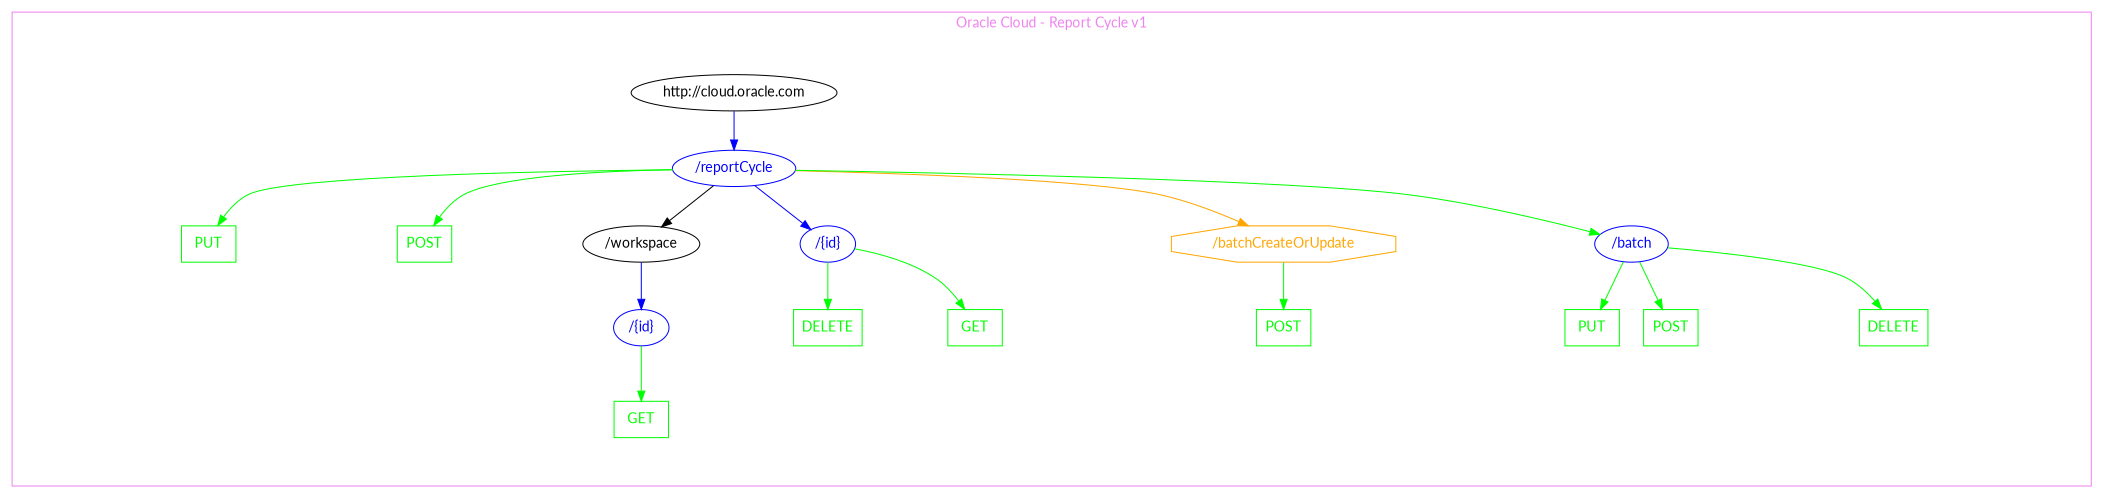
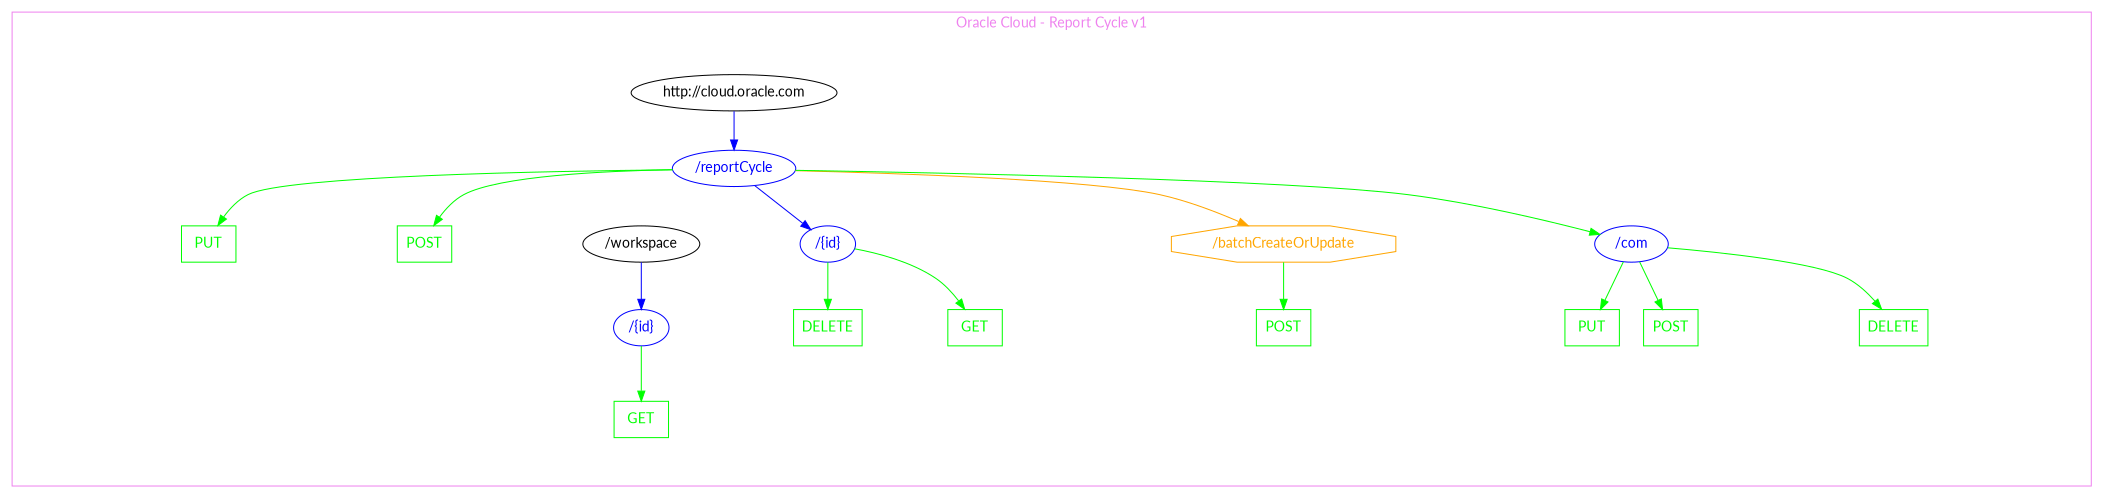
(691, 203) -> none
(1631, 244) -> (1631, 244)
